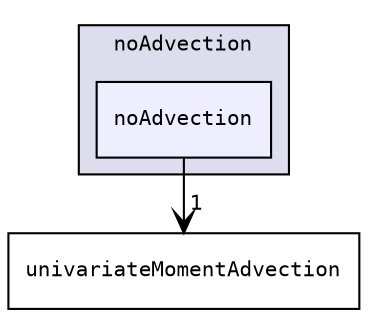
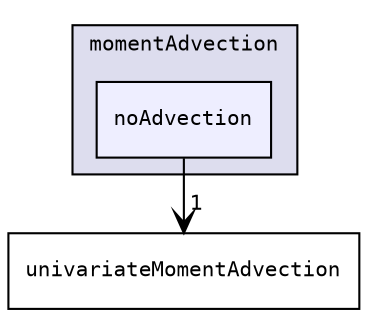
(184, 45) -> (185, 45)
